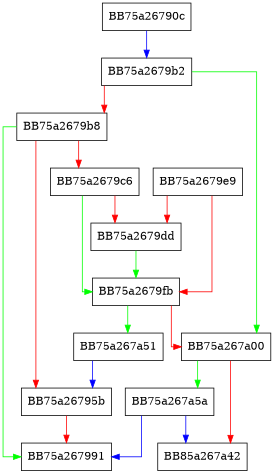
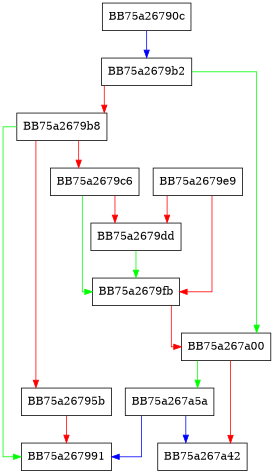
(118, 347) -> none
(202, 457) -> (202, 457)
